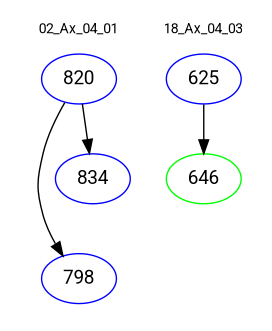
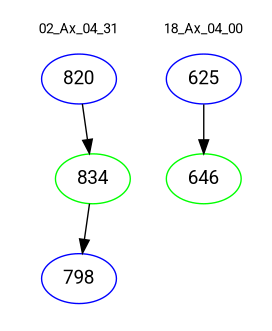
(79, 30) -> (79, 30)
(204, 30) -> (204, 30)
(39, 172) -> (87, 221)
(93, 179) -> (93, 179)
